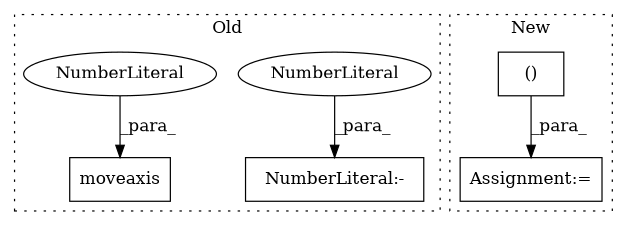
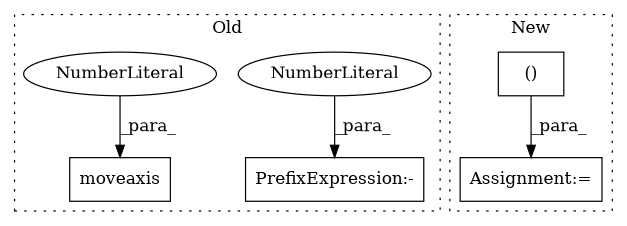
(335, 179) -> (335, 179)
